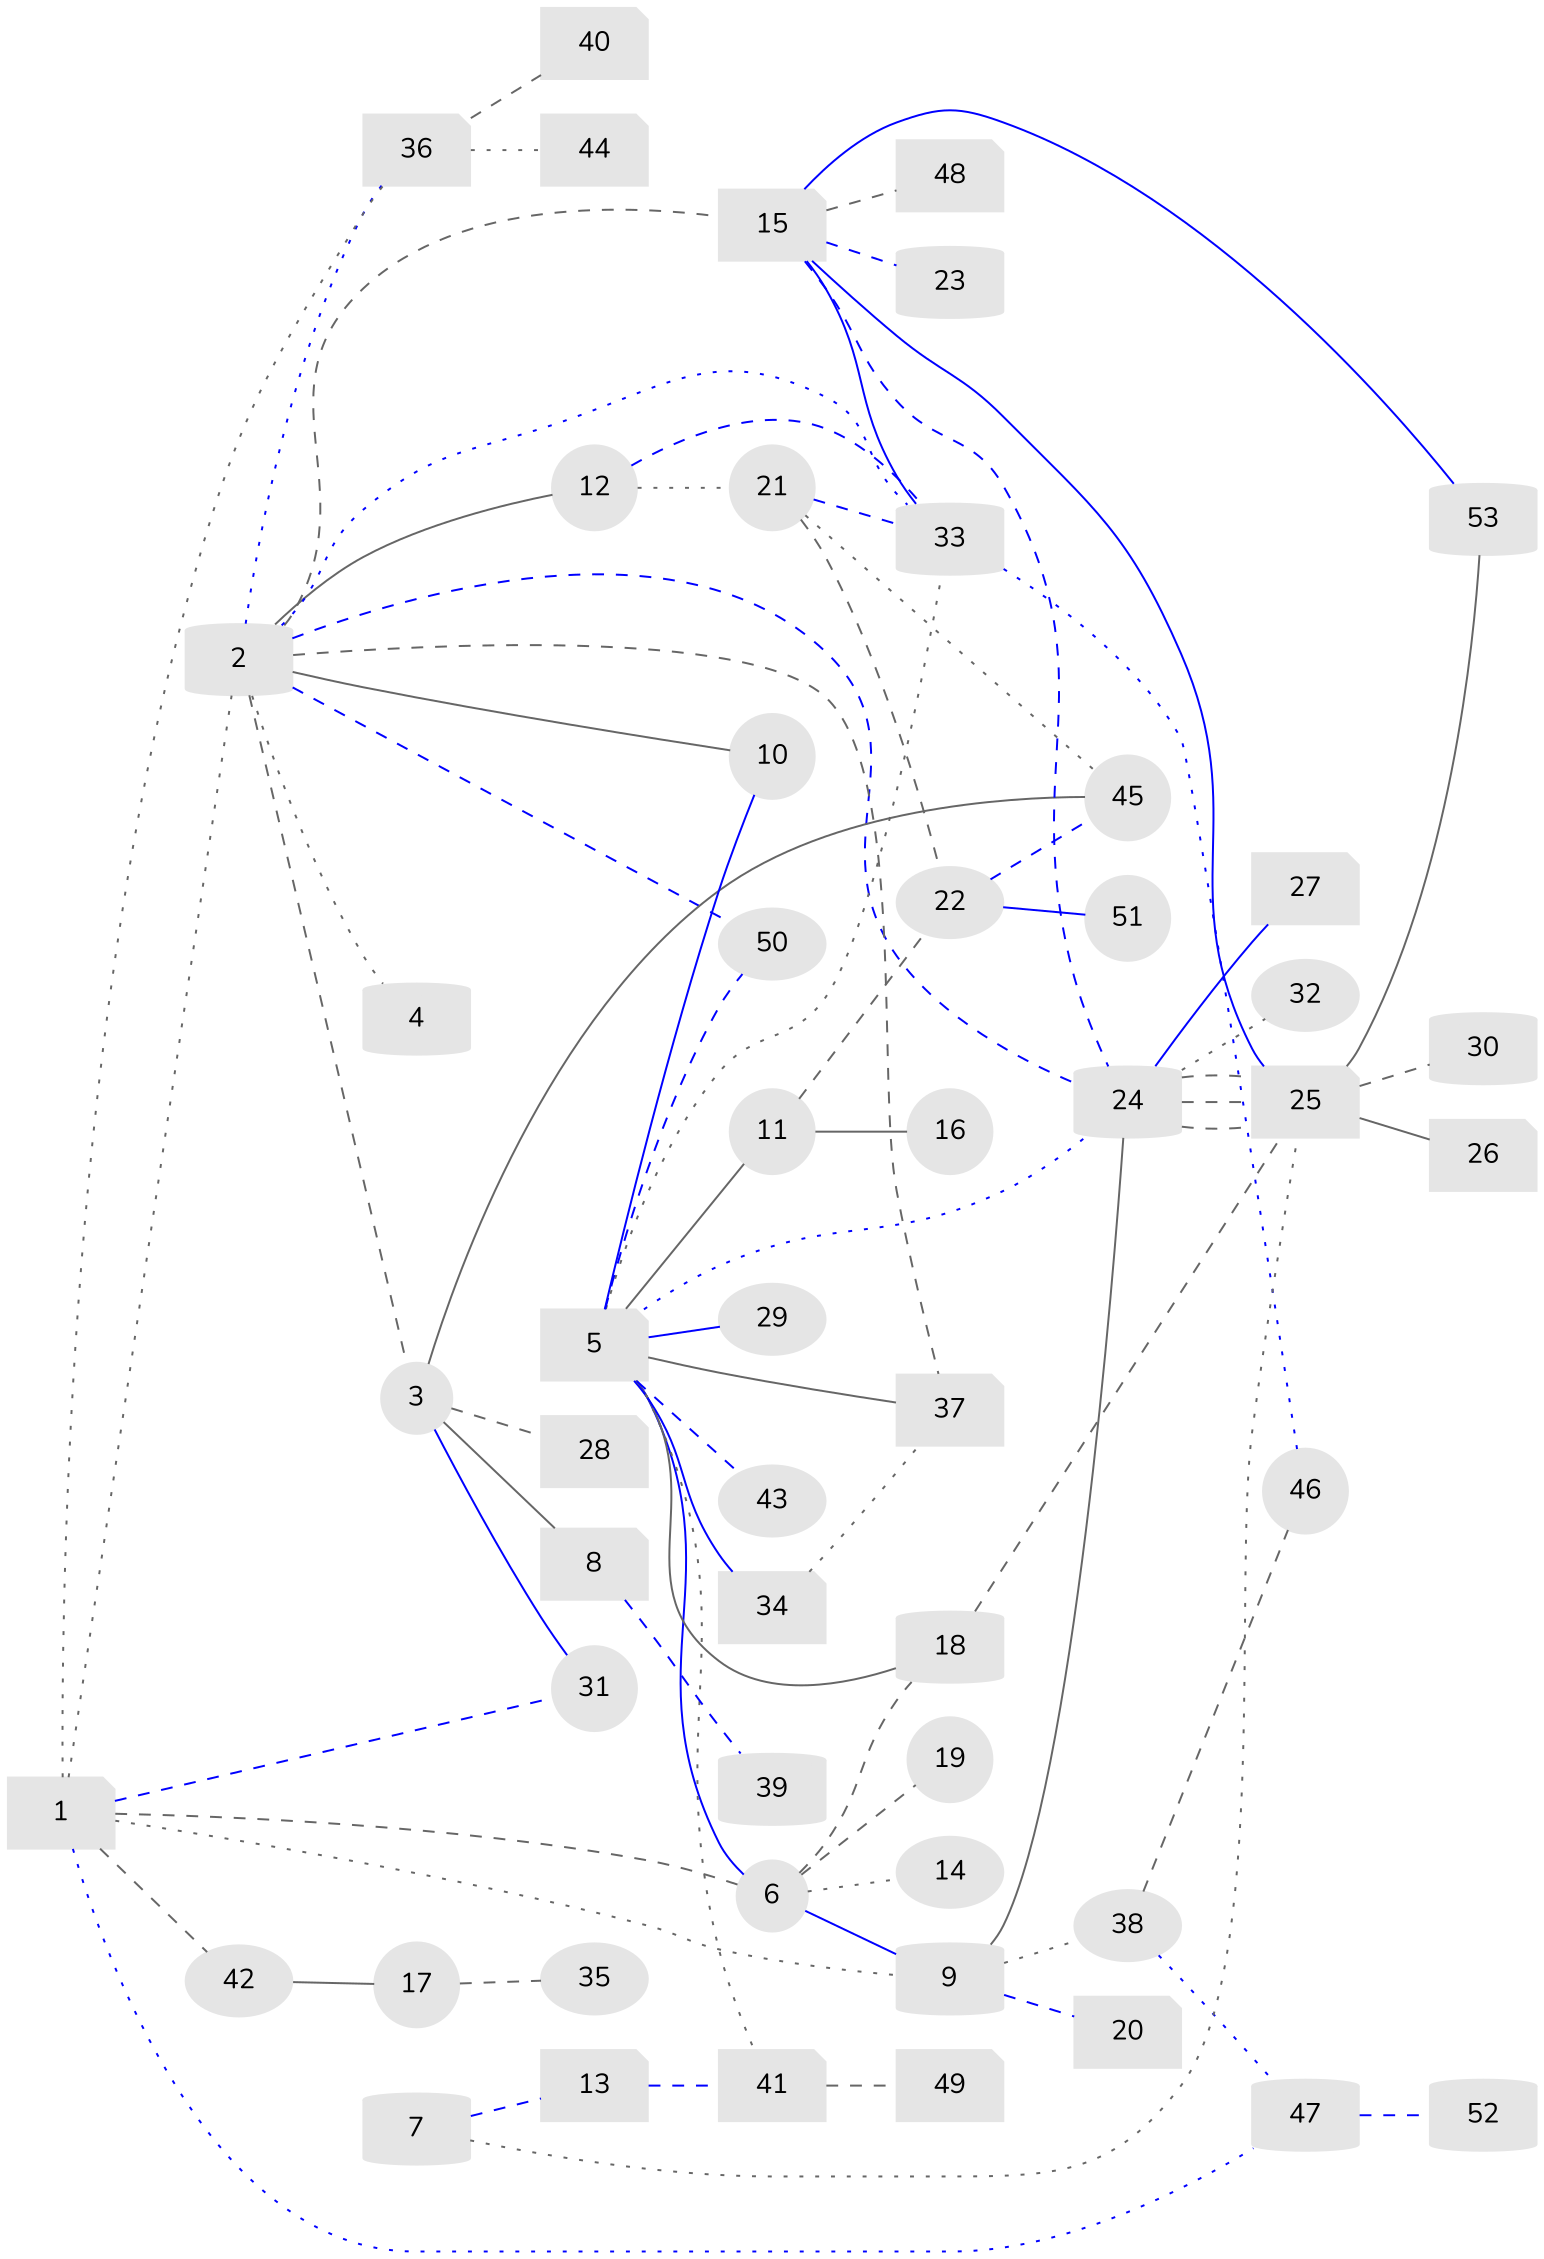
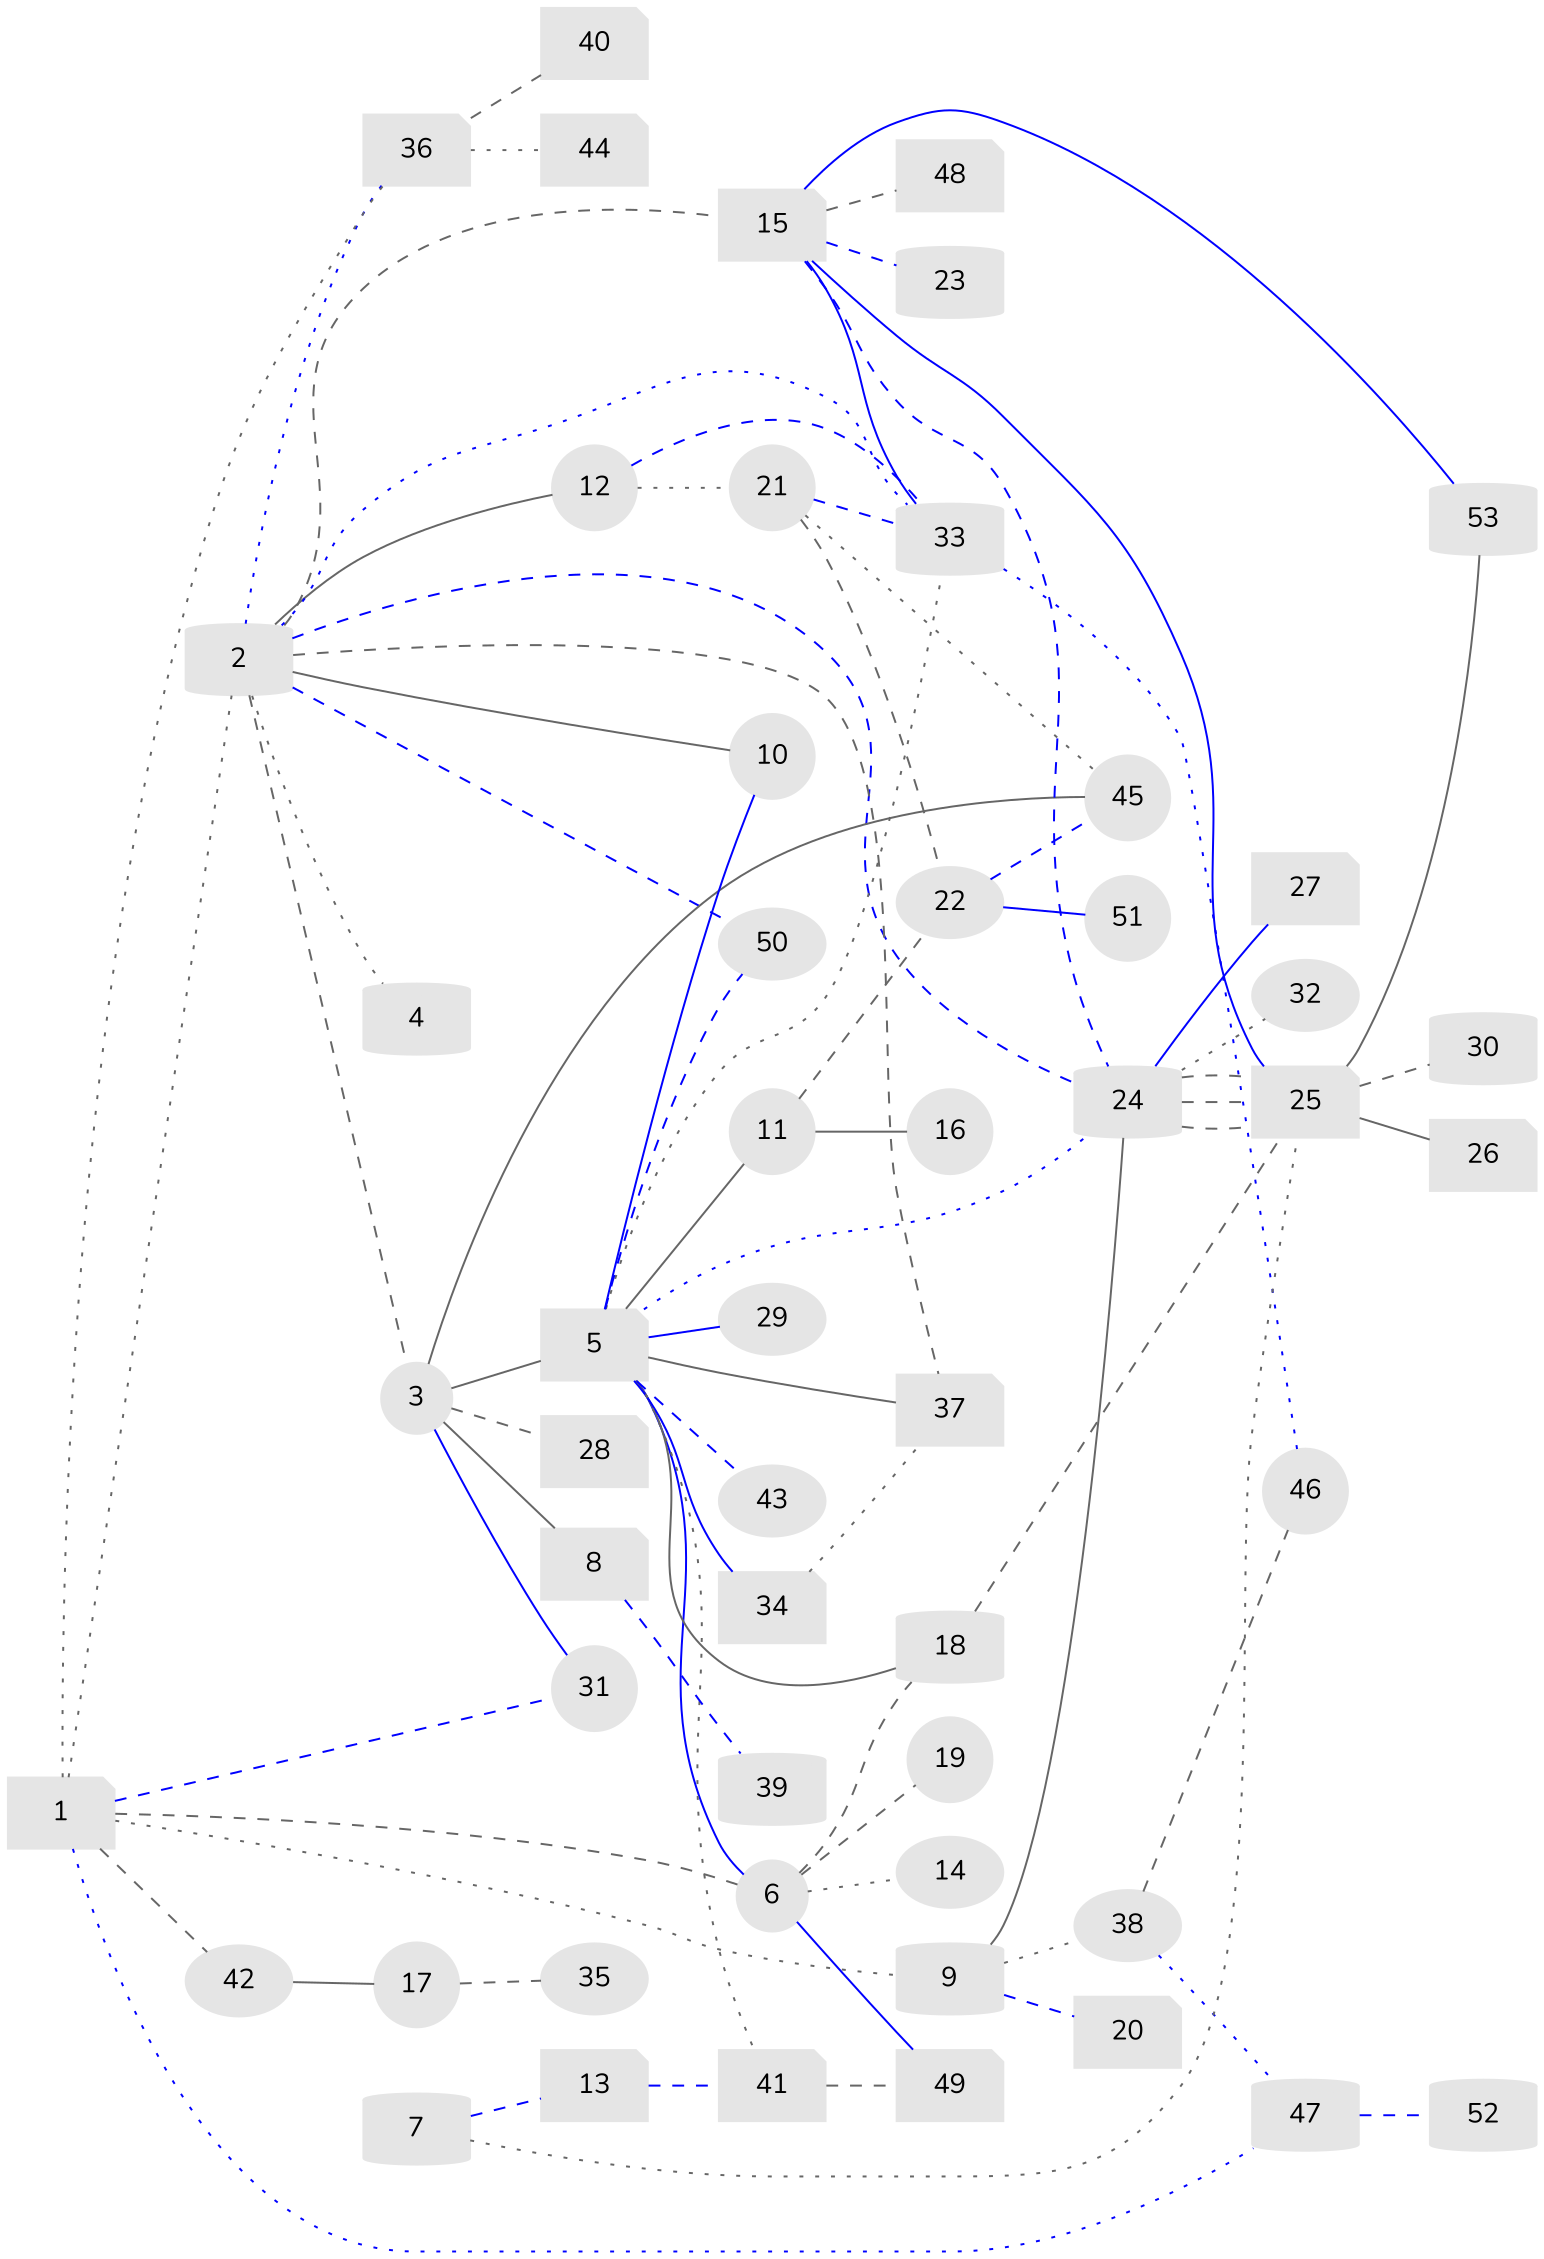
none -> (496, 1375)
(851, 1933) -> (854, 1986)
